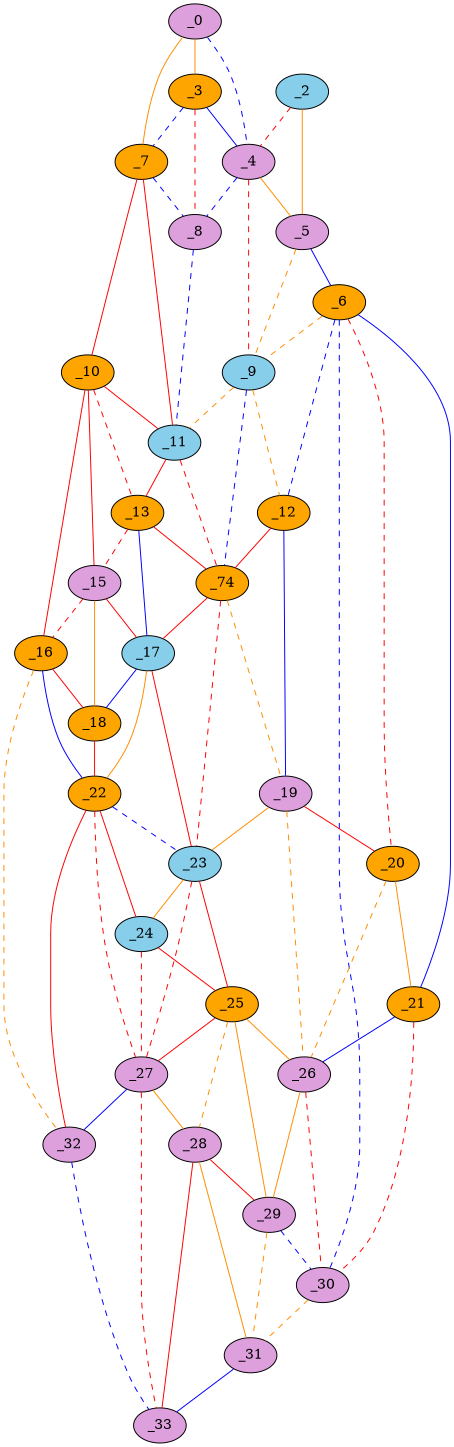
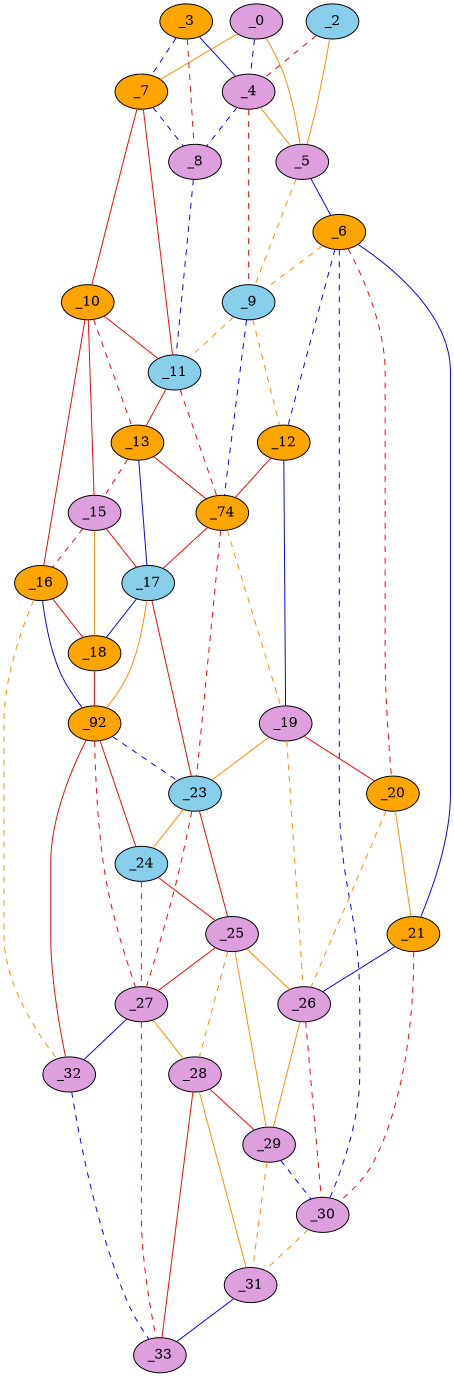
(195, 57) -> (289, 89)
(95, 794) -> (95, 723)
(232, 1004) -> (232, 934)
